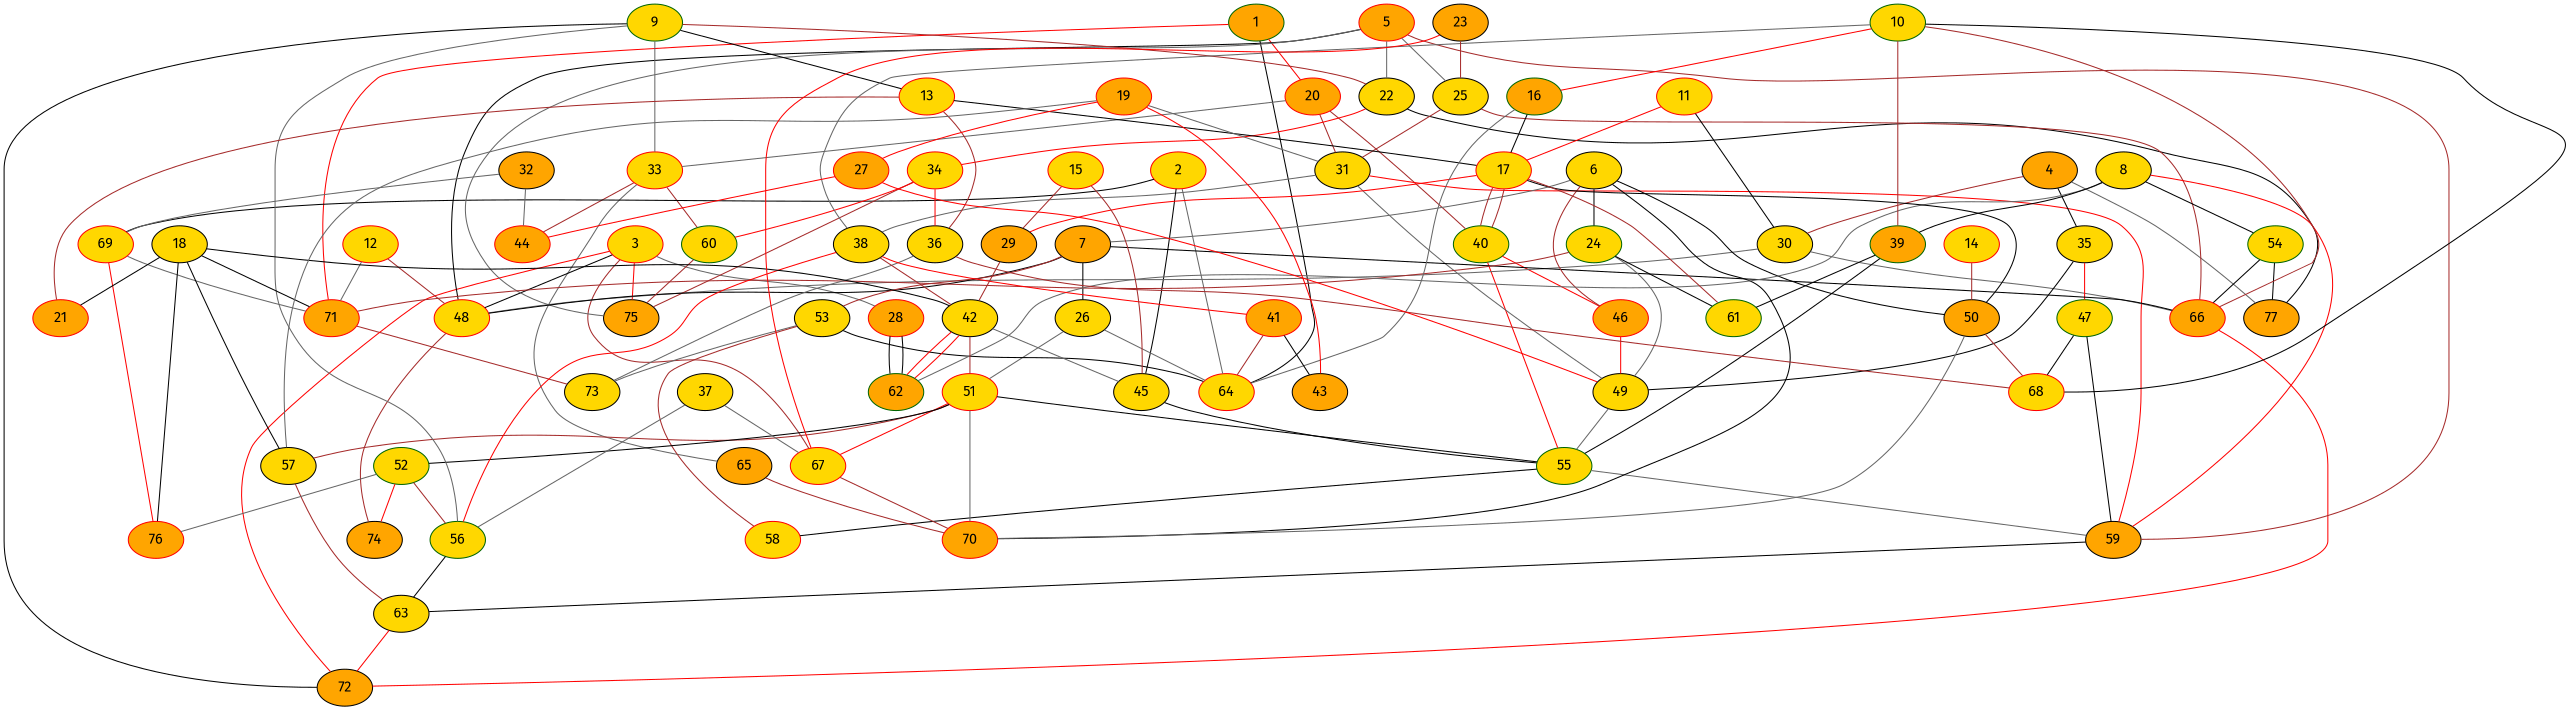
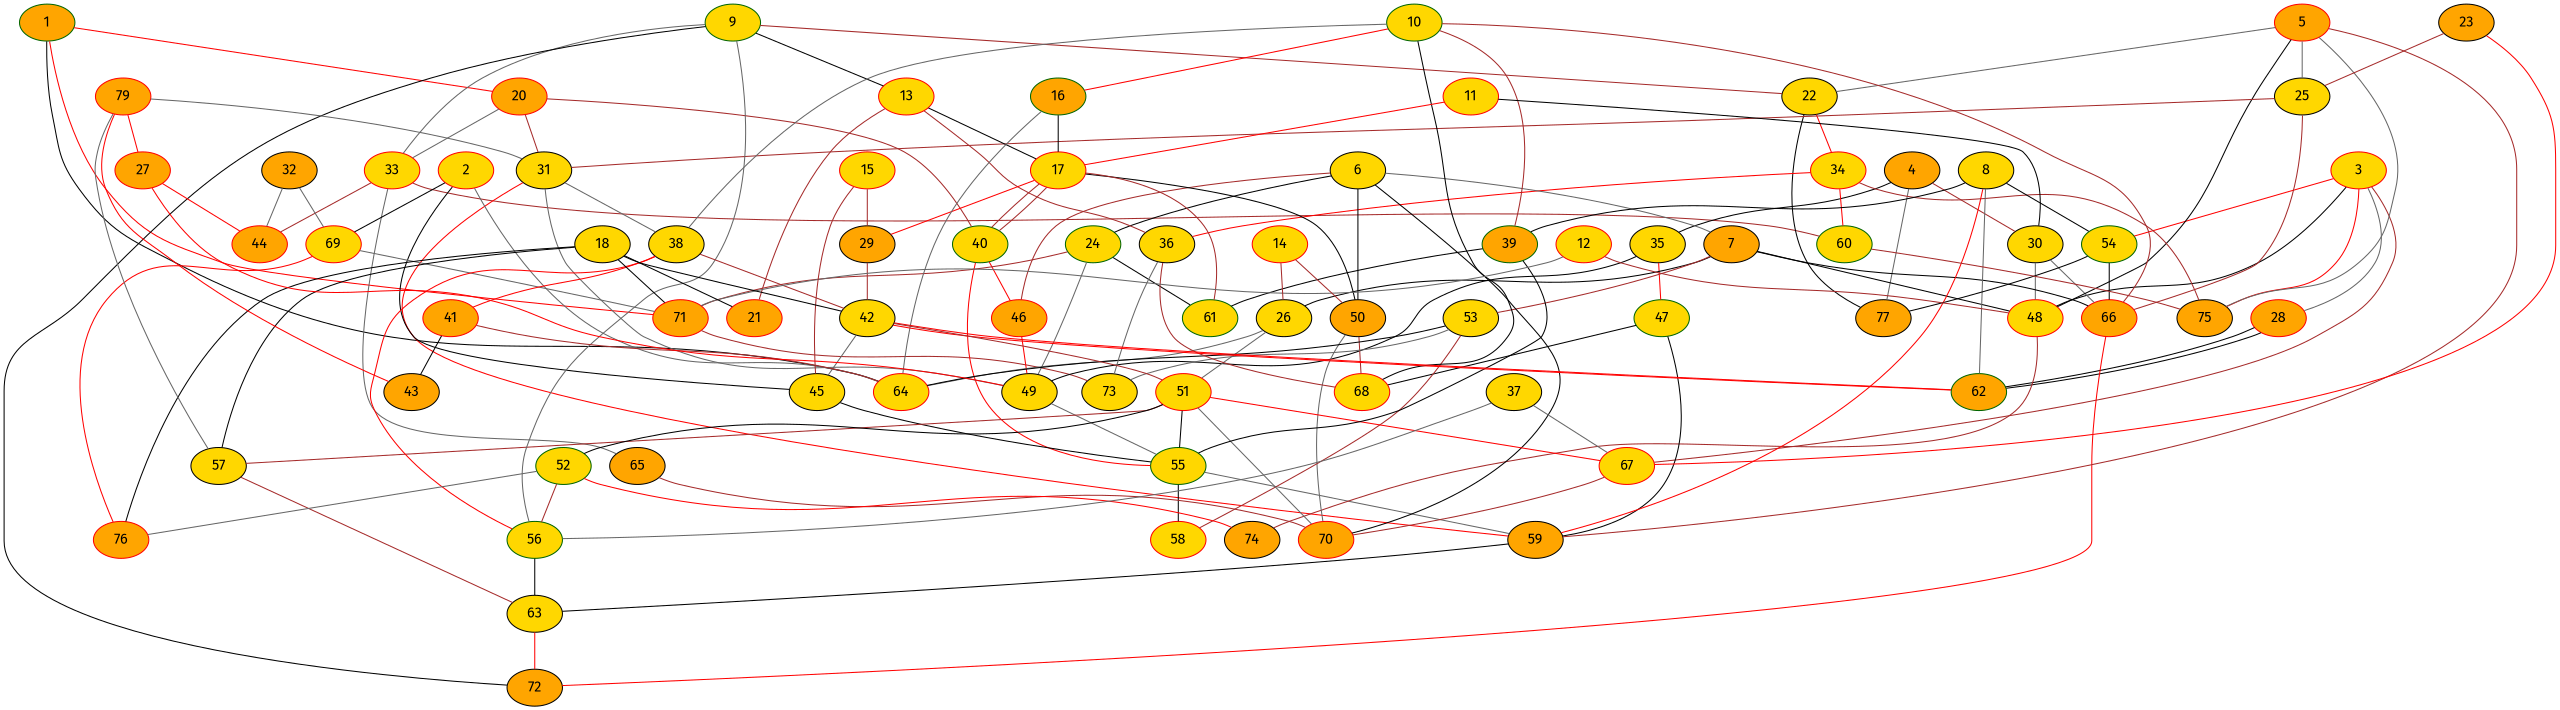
(1124, 96) -> (123, 96)
none -> (1282, 281)
(312, 388) -> (2234, 207)
